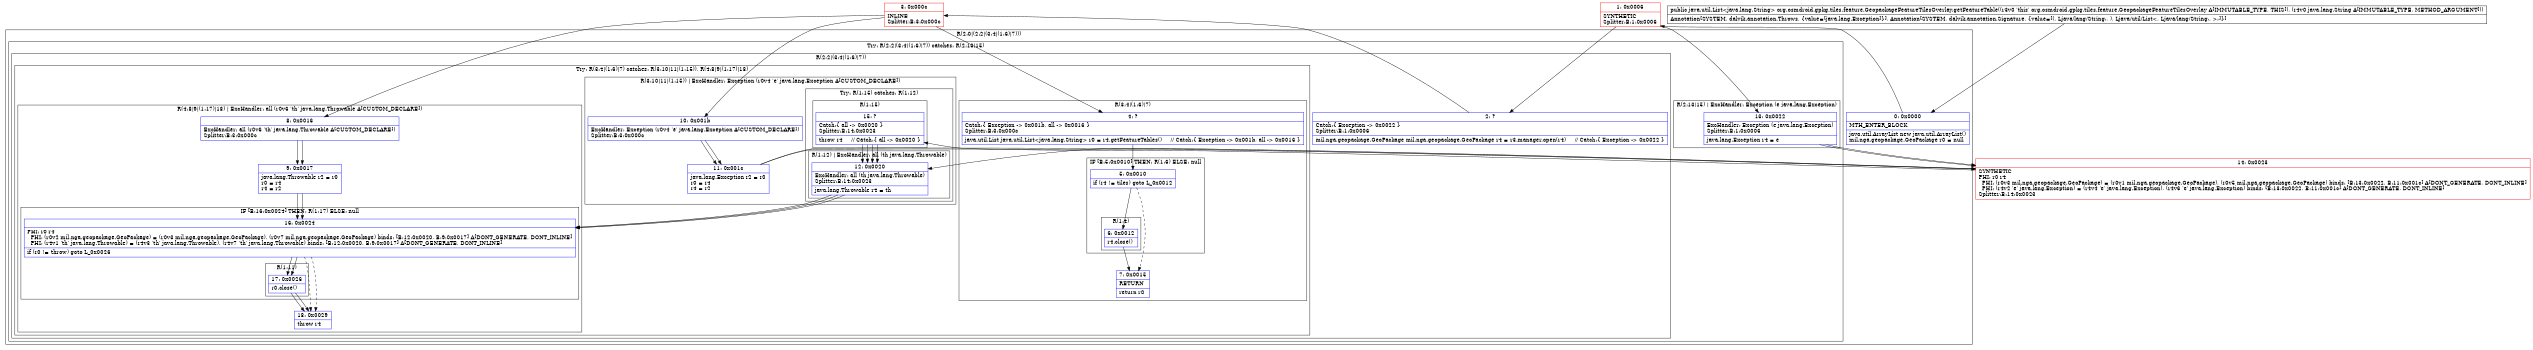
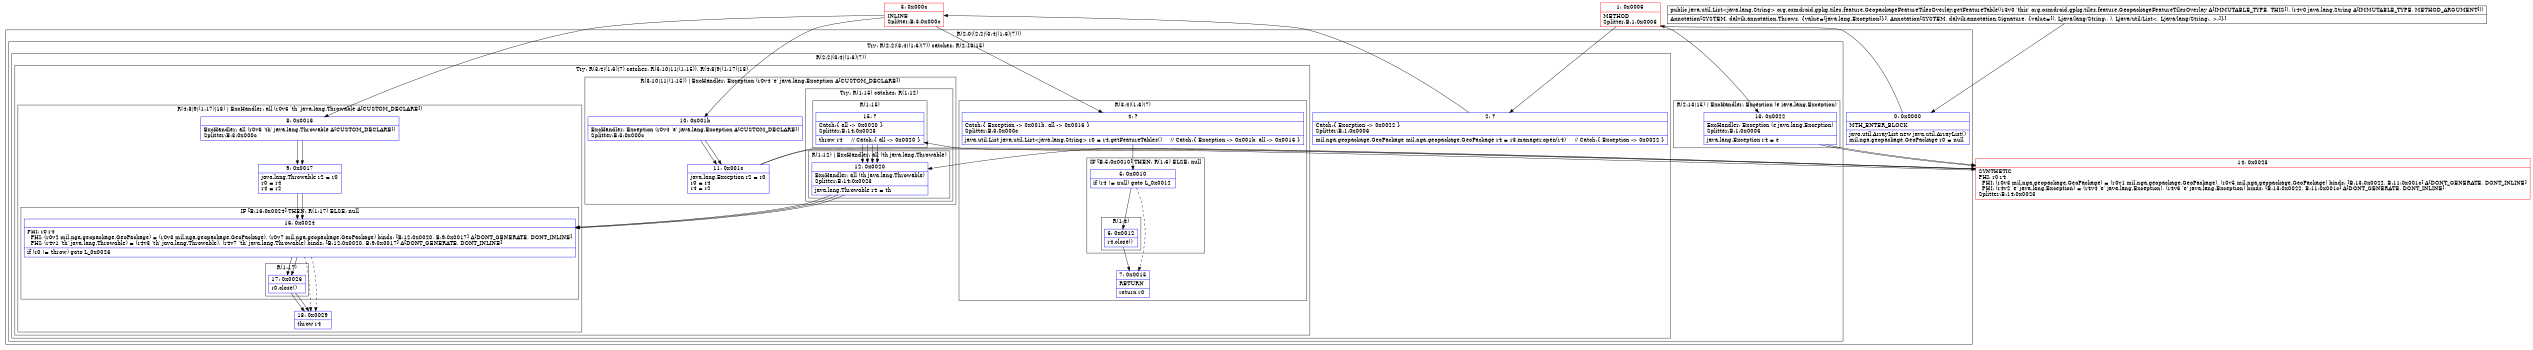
(1620, 16) -> (1616, 16)
(1133, 183) -> (1132, 183)
(287, 268) -> (287, 268)
